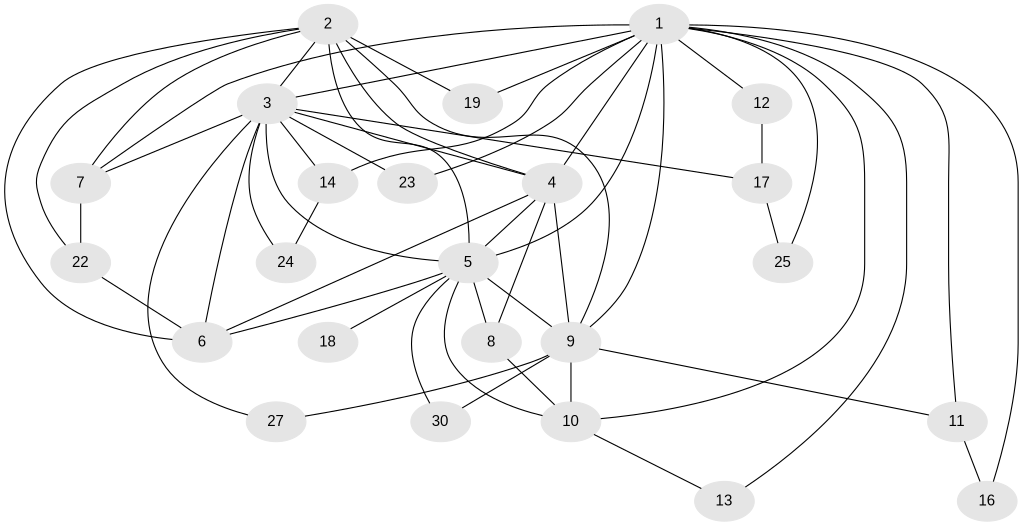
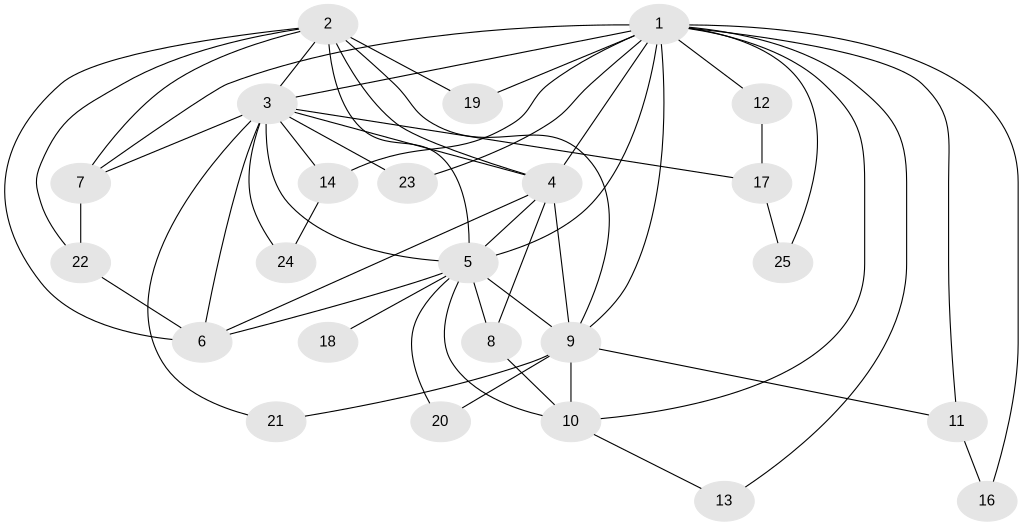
(276, 422) -> (276, 422)
(441, 422) -> (441, 422)
